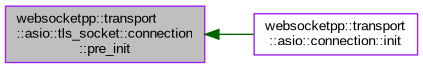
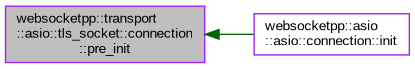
(336, 34) -> (332, 34)
